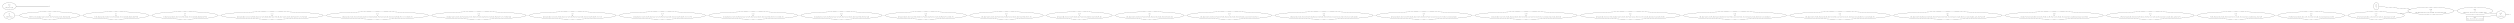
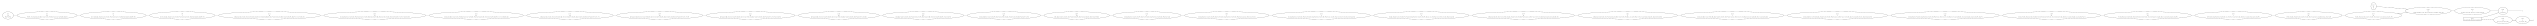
none -> (2503, 20)
